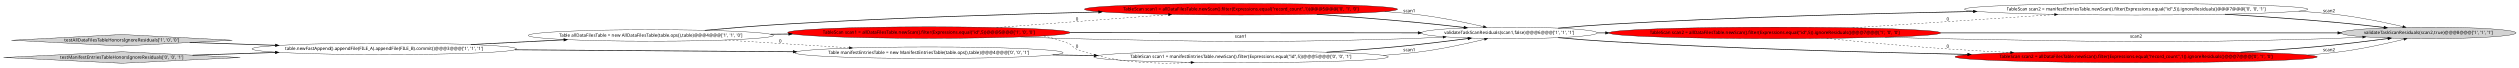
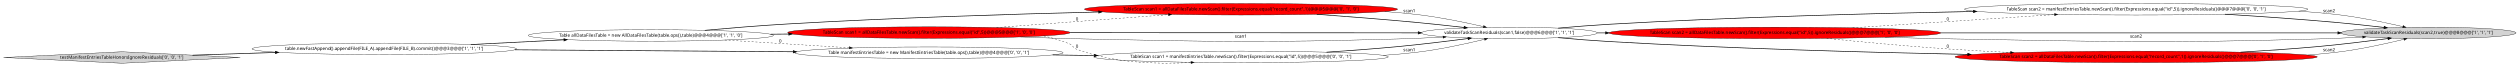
(122, 40) -> none
